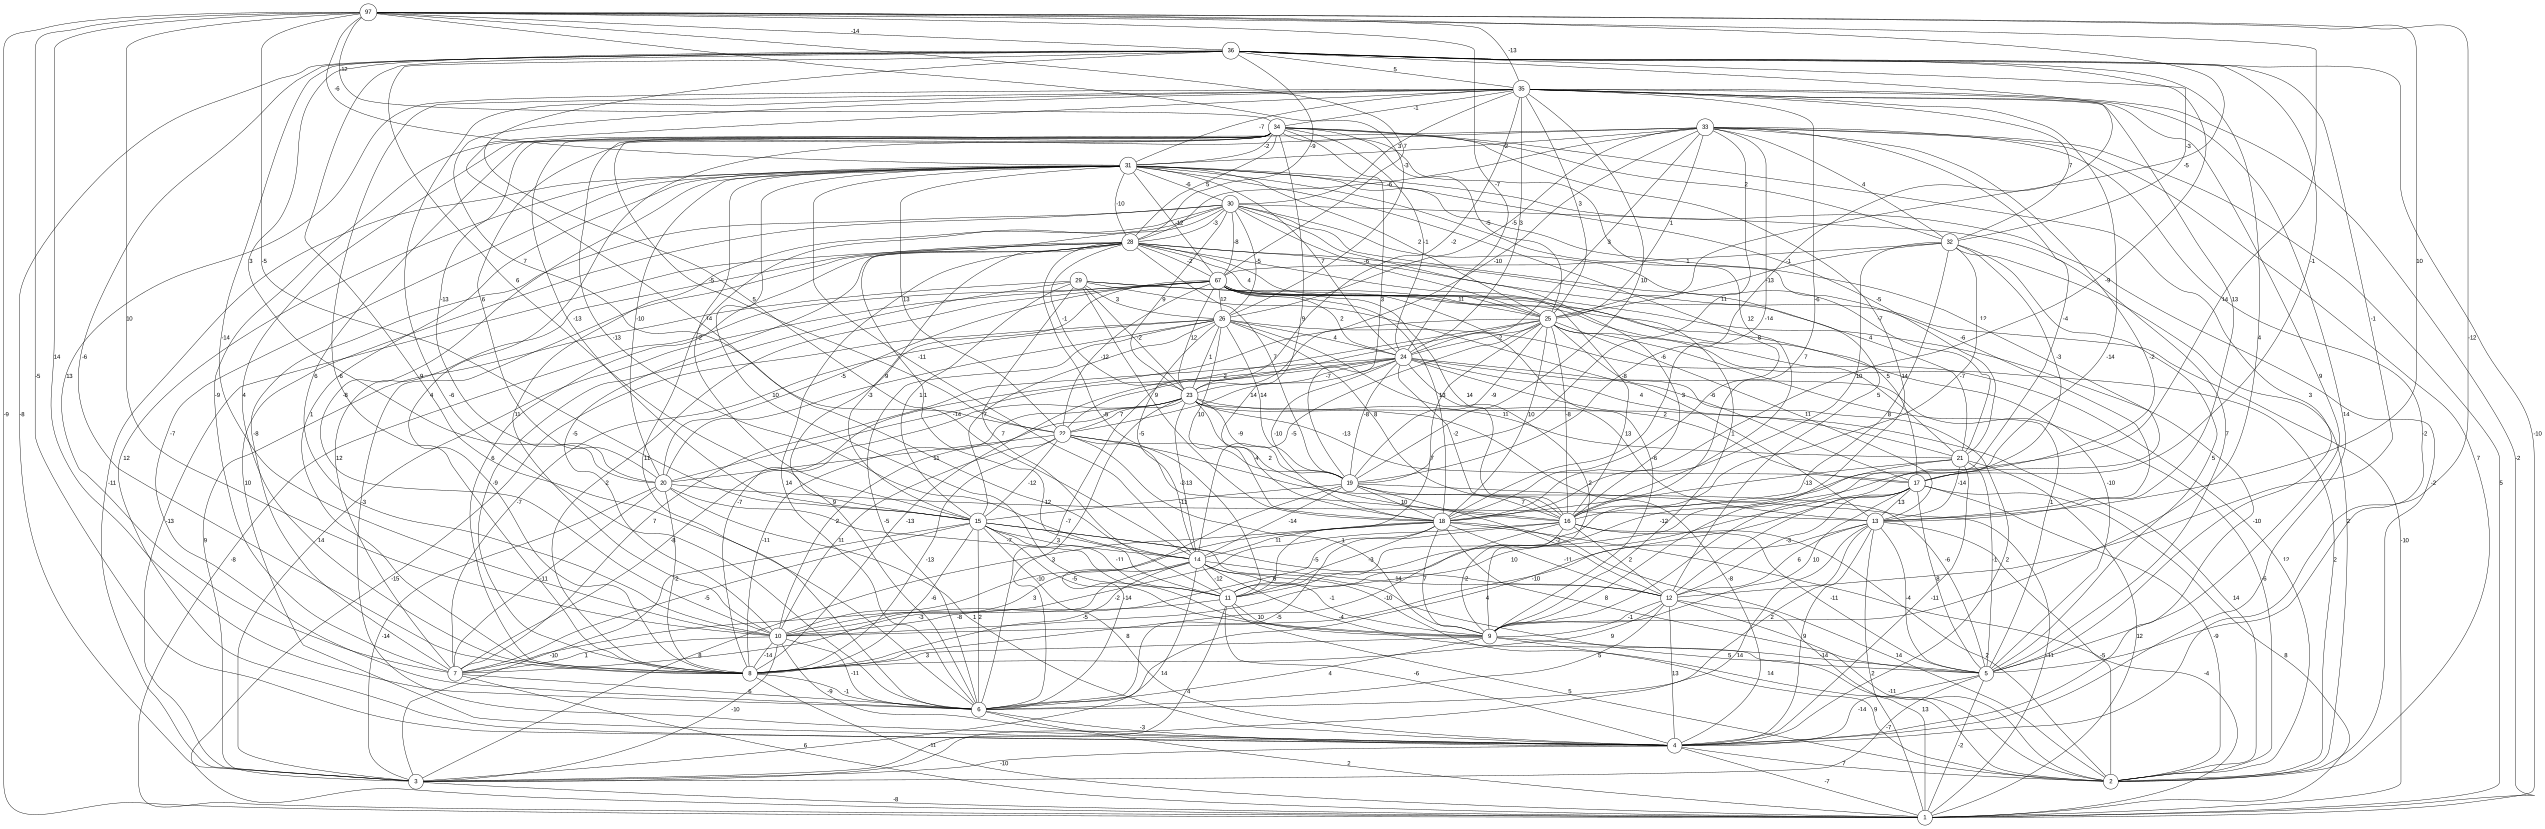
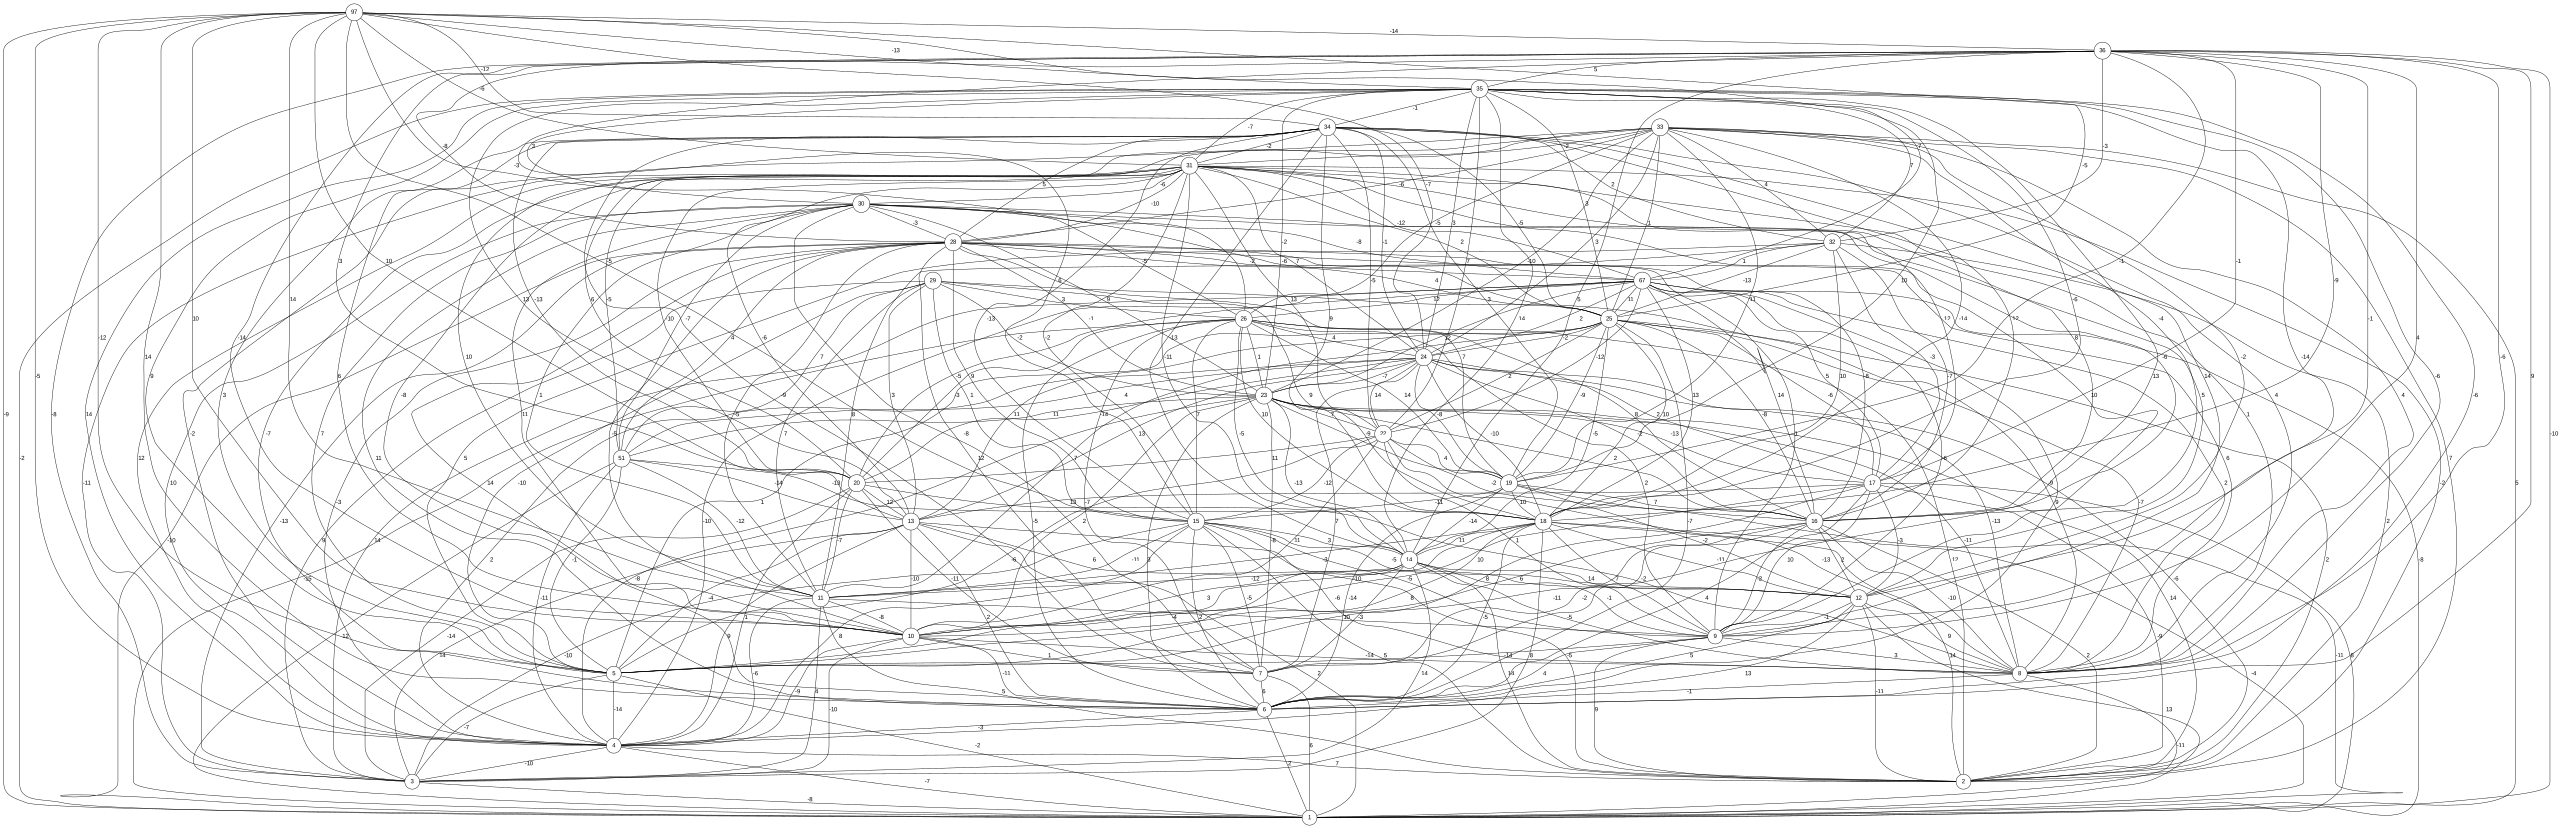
(1313, 146) -> (445, 146)
none -> (824, 180)
(1960, 459) -> (622, 459)
